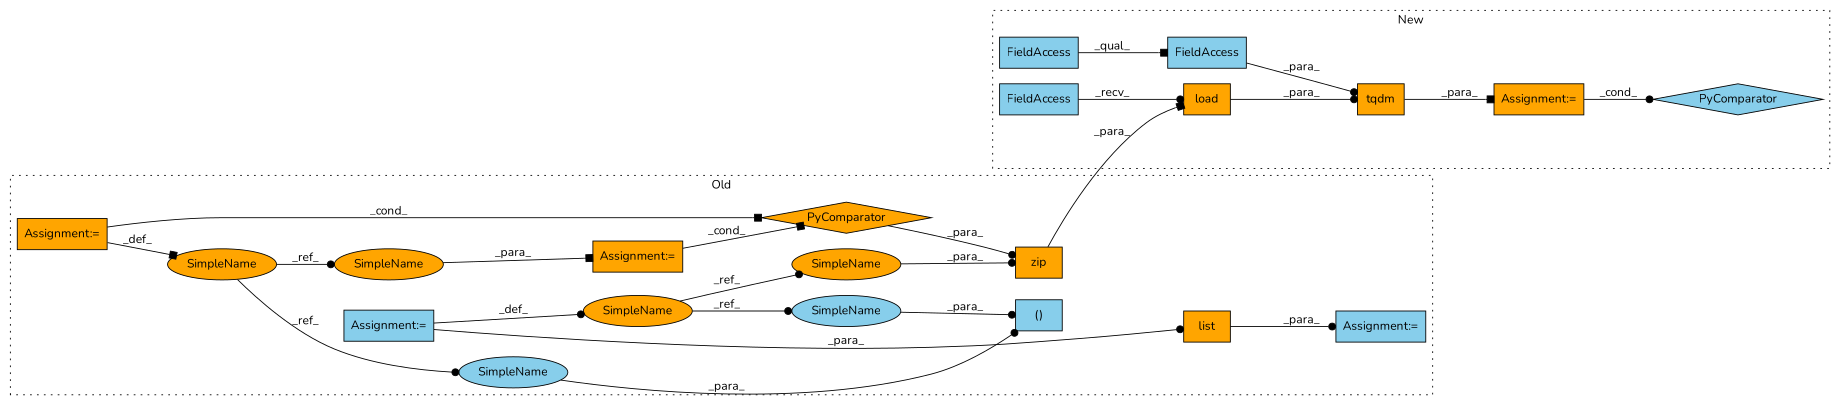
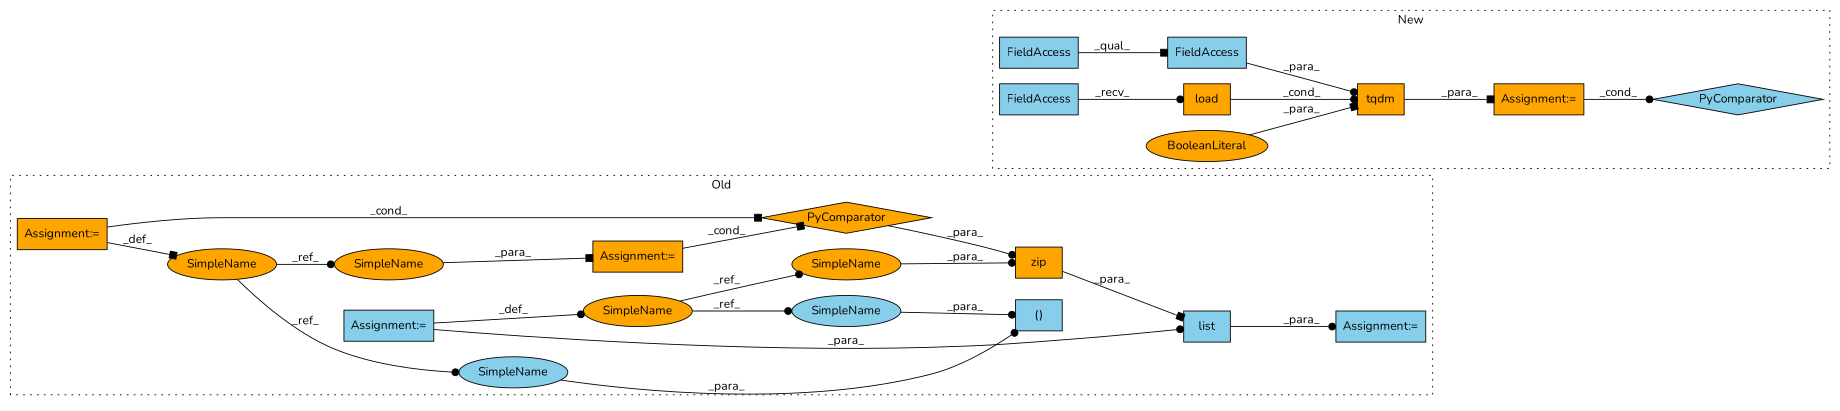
(1302, 93) -> (1302, 93)
none -> (1207, 146)
(1108, 160) -> (1119, 293)
(1207, 327) -> (1207, 327)
